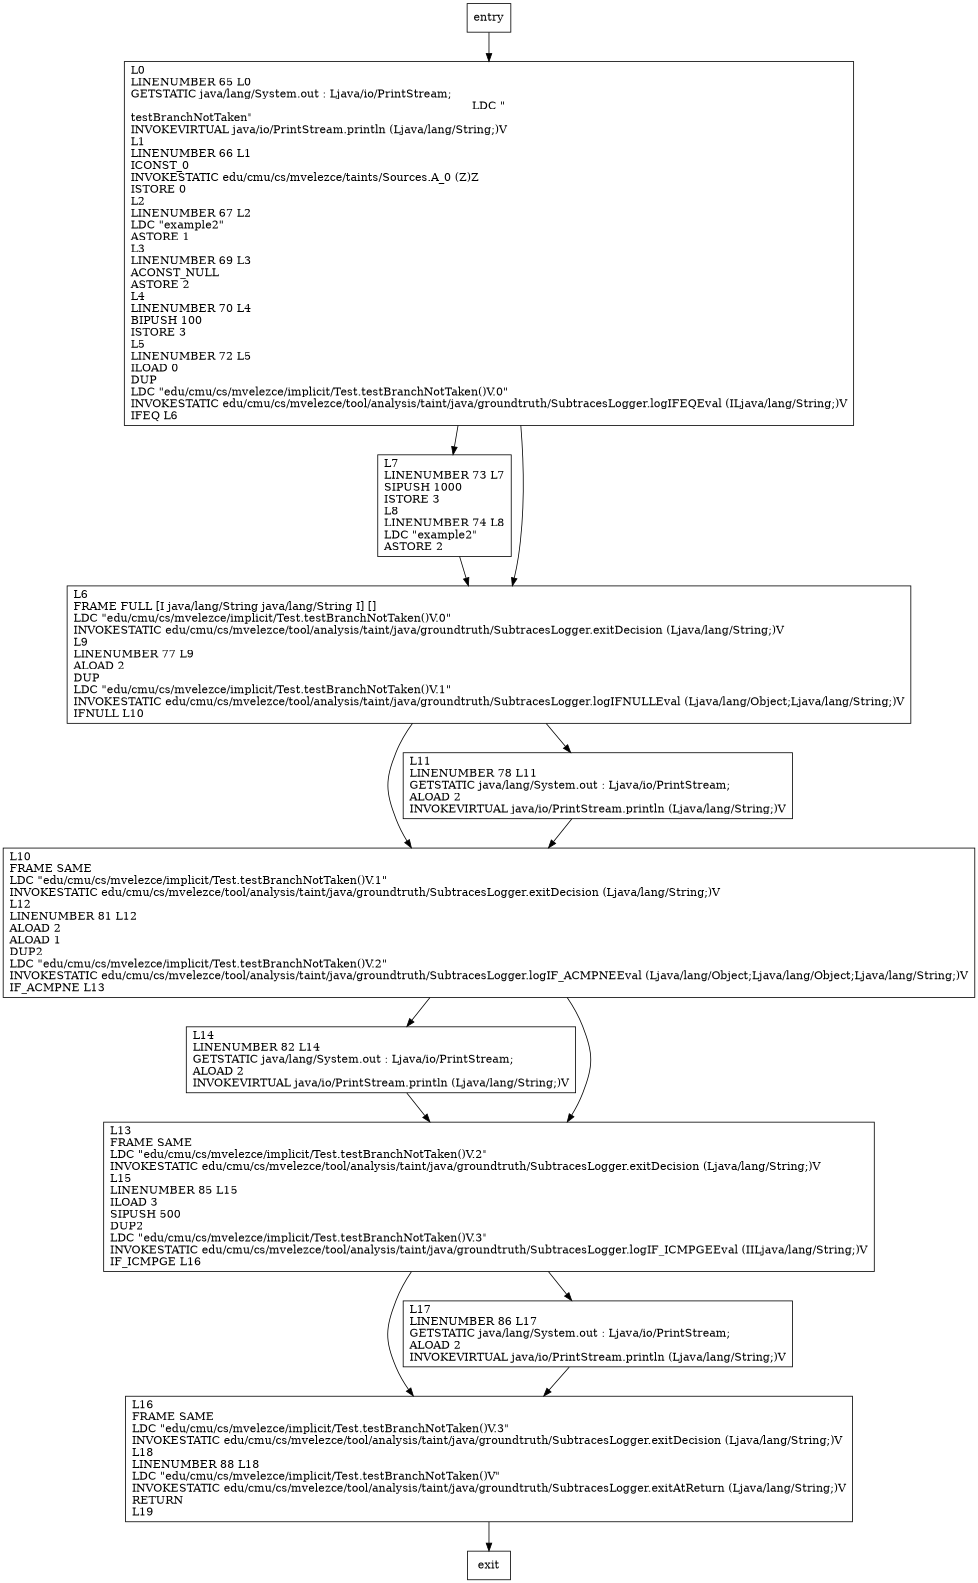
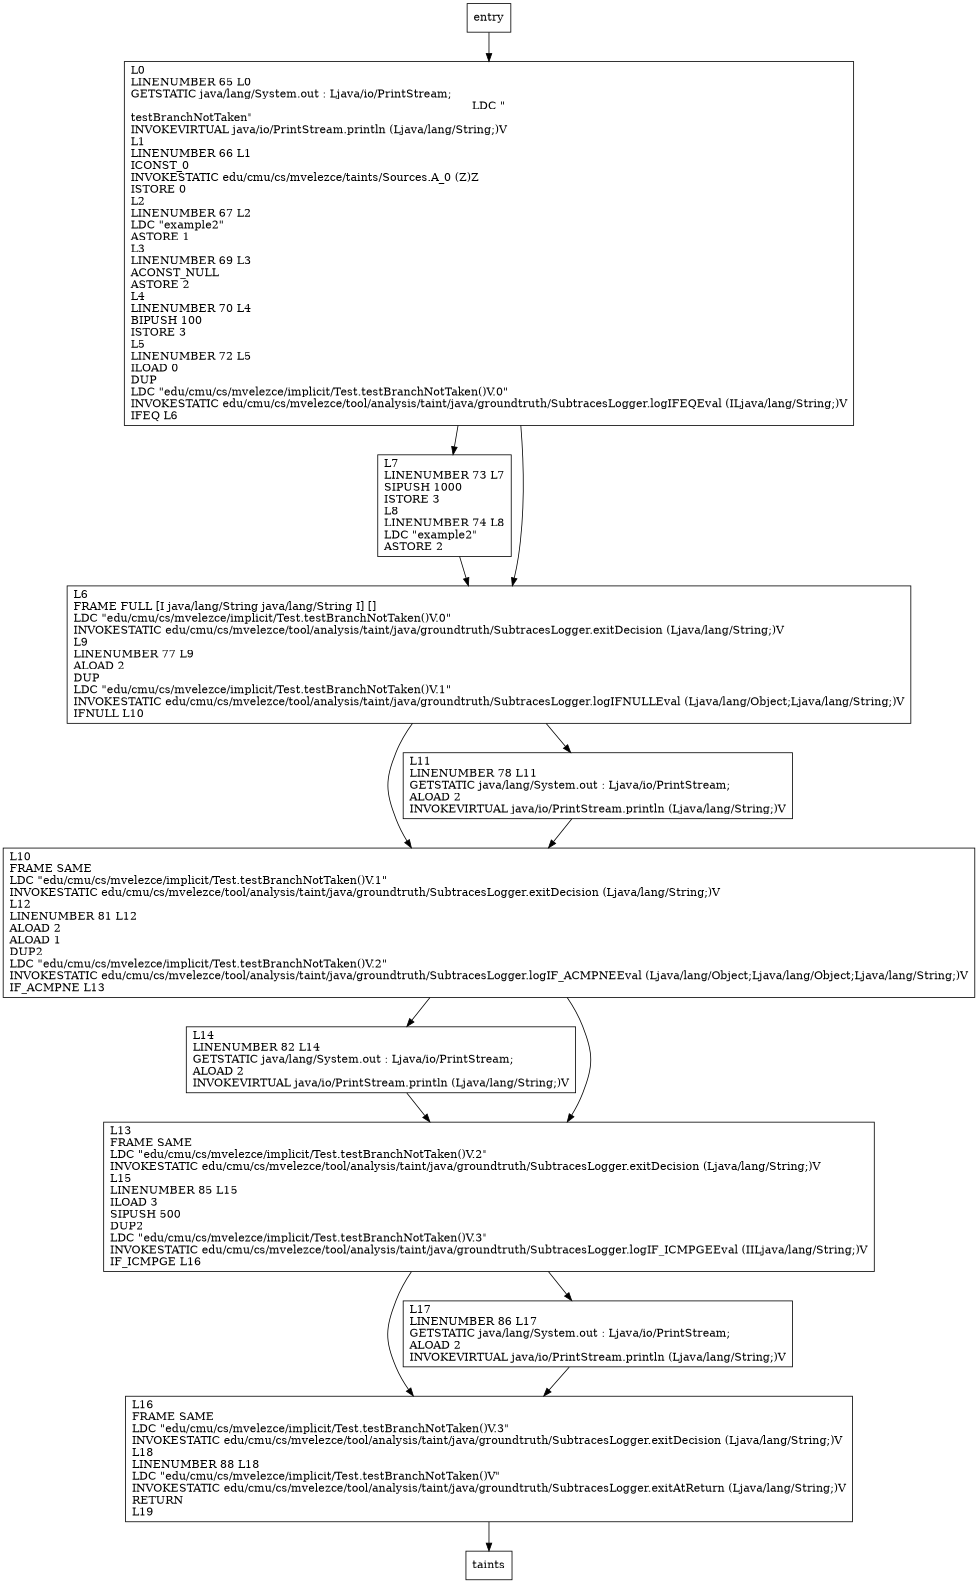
(489, 1565) -> (489, 1565)
